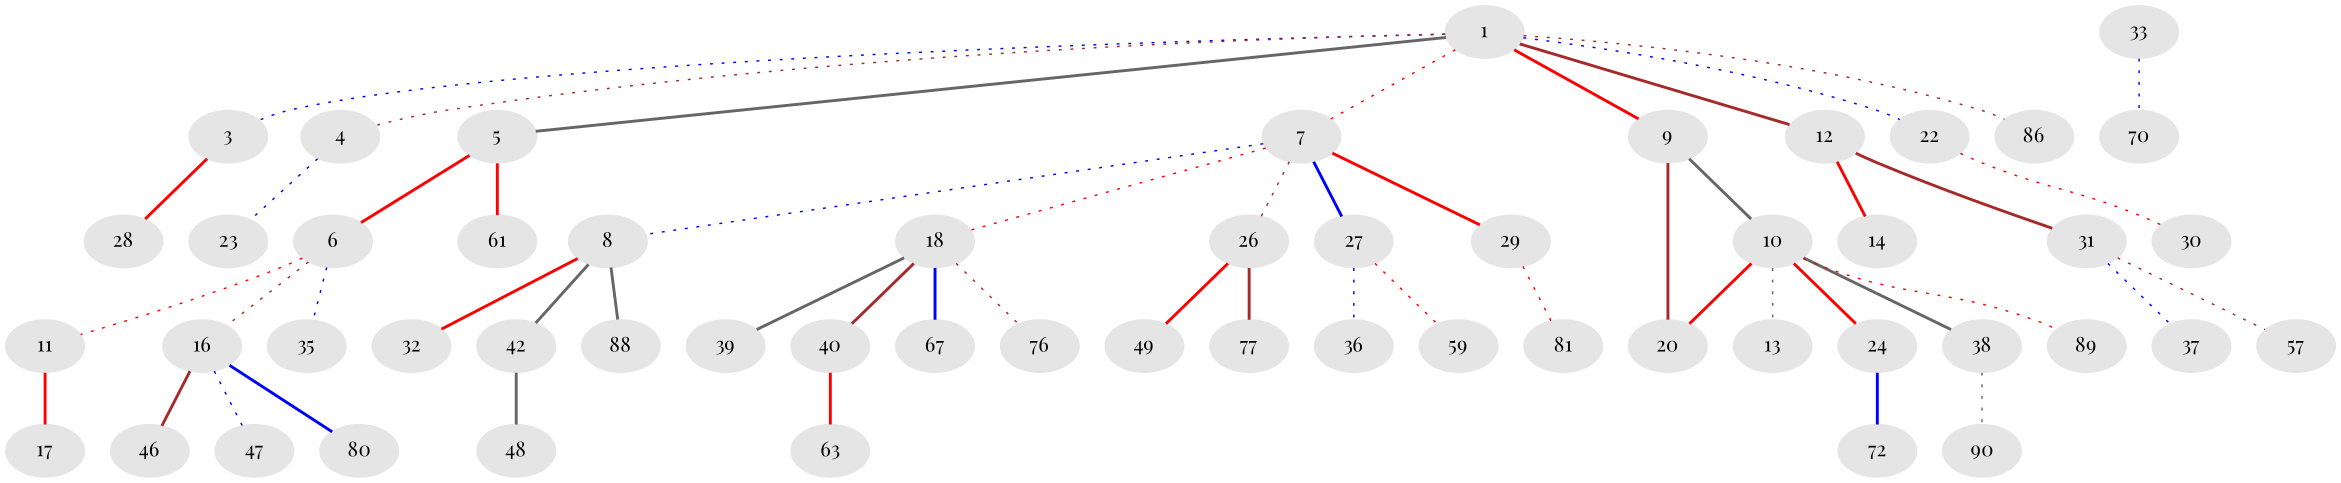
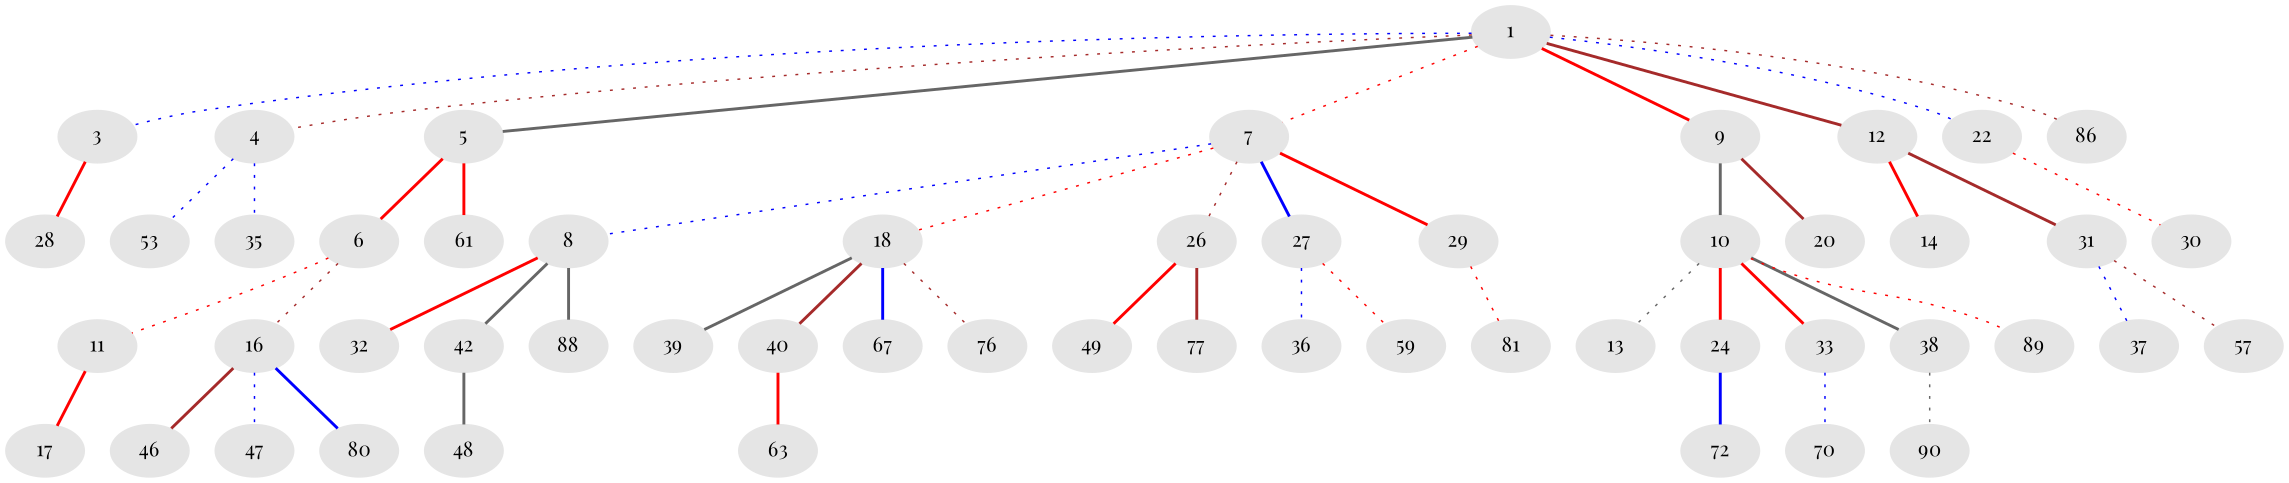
(228, 241) -> (150, 241)
(320, 294) -> (254, 189)
(1720, 294) -> (1772, 294)
